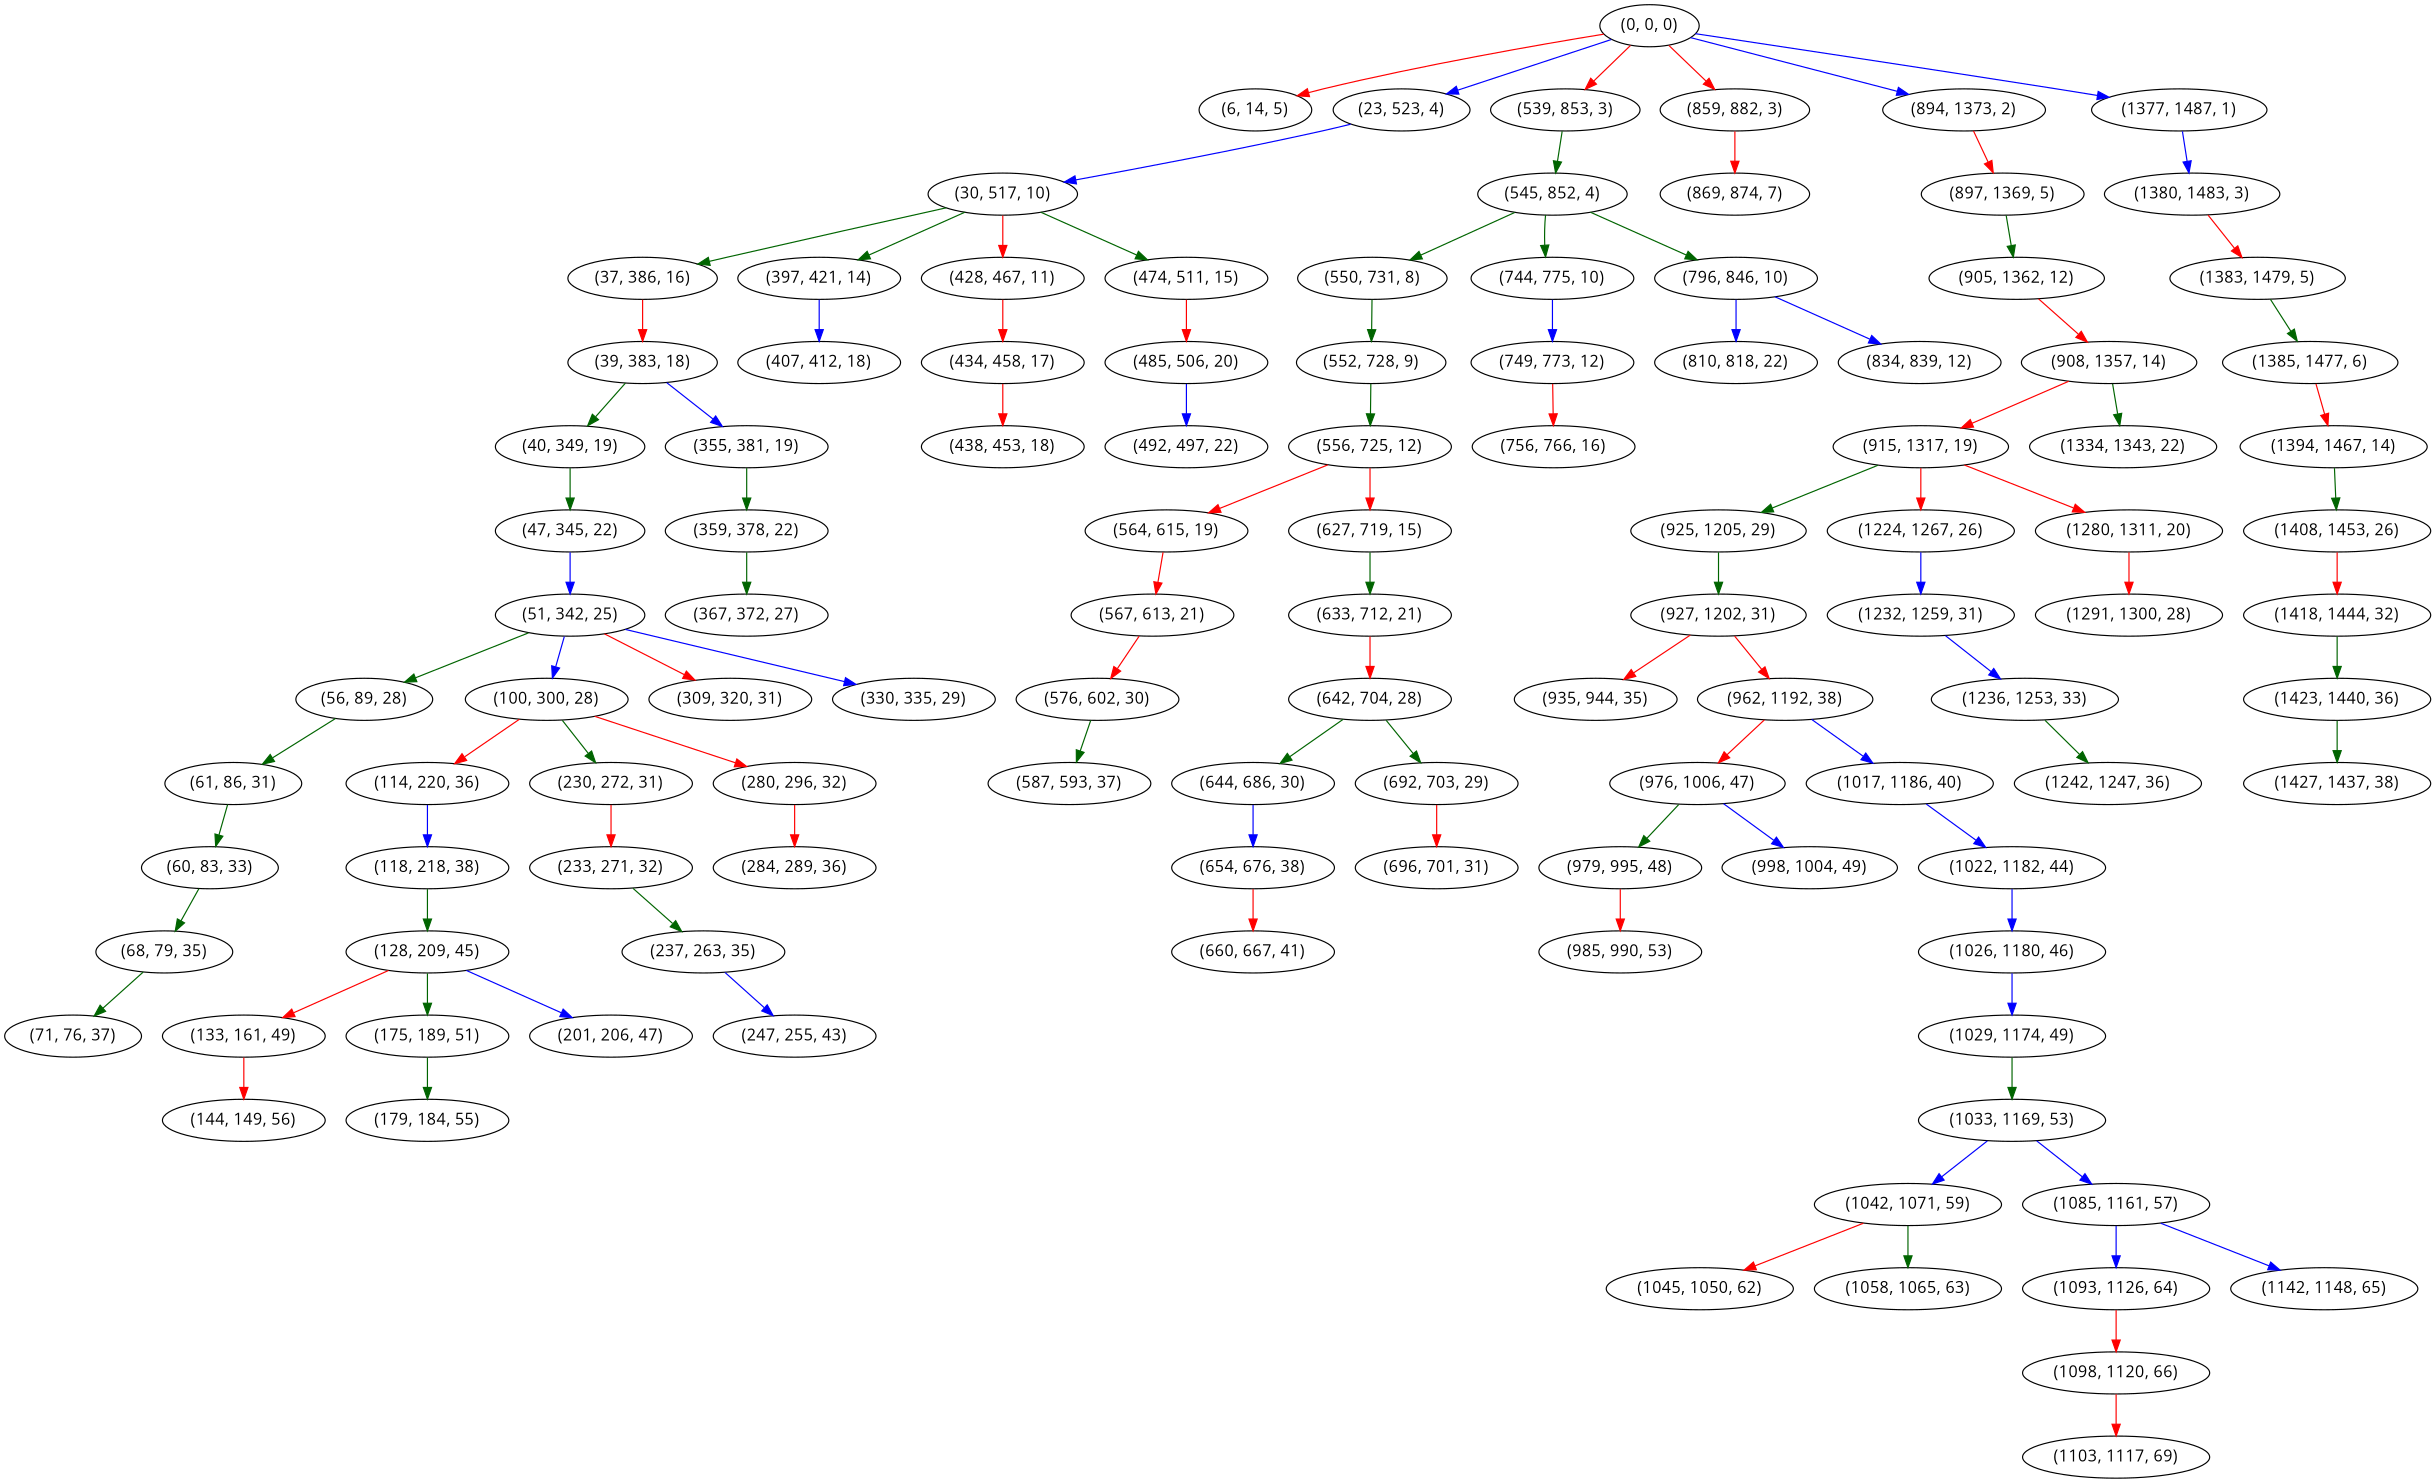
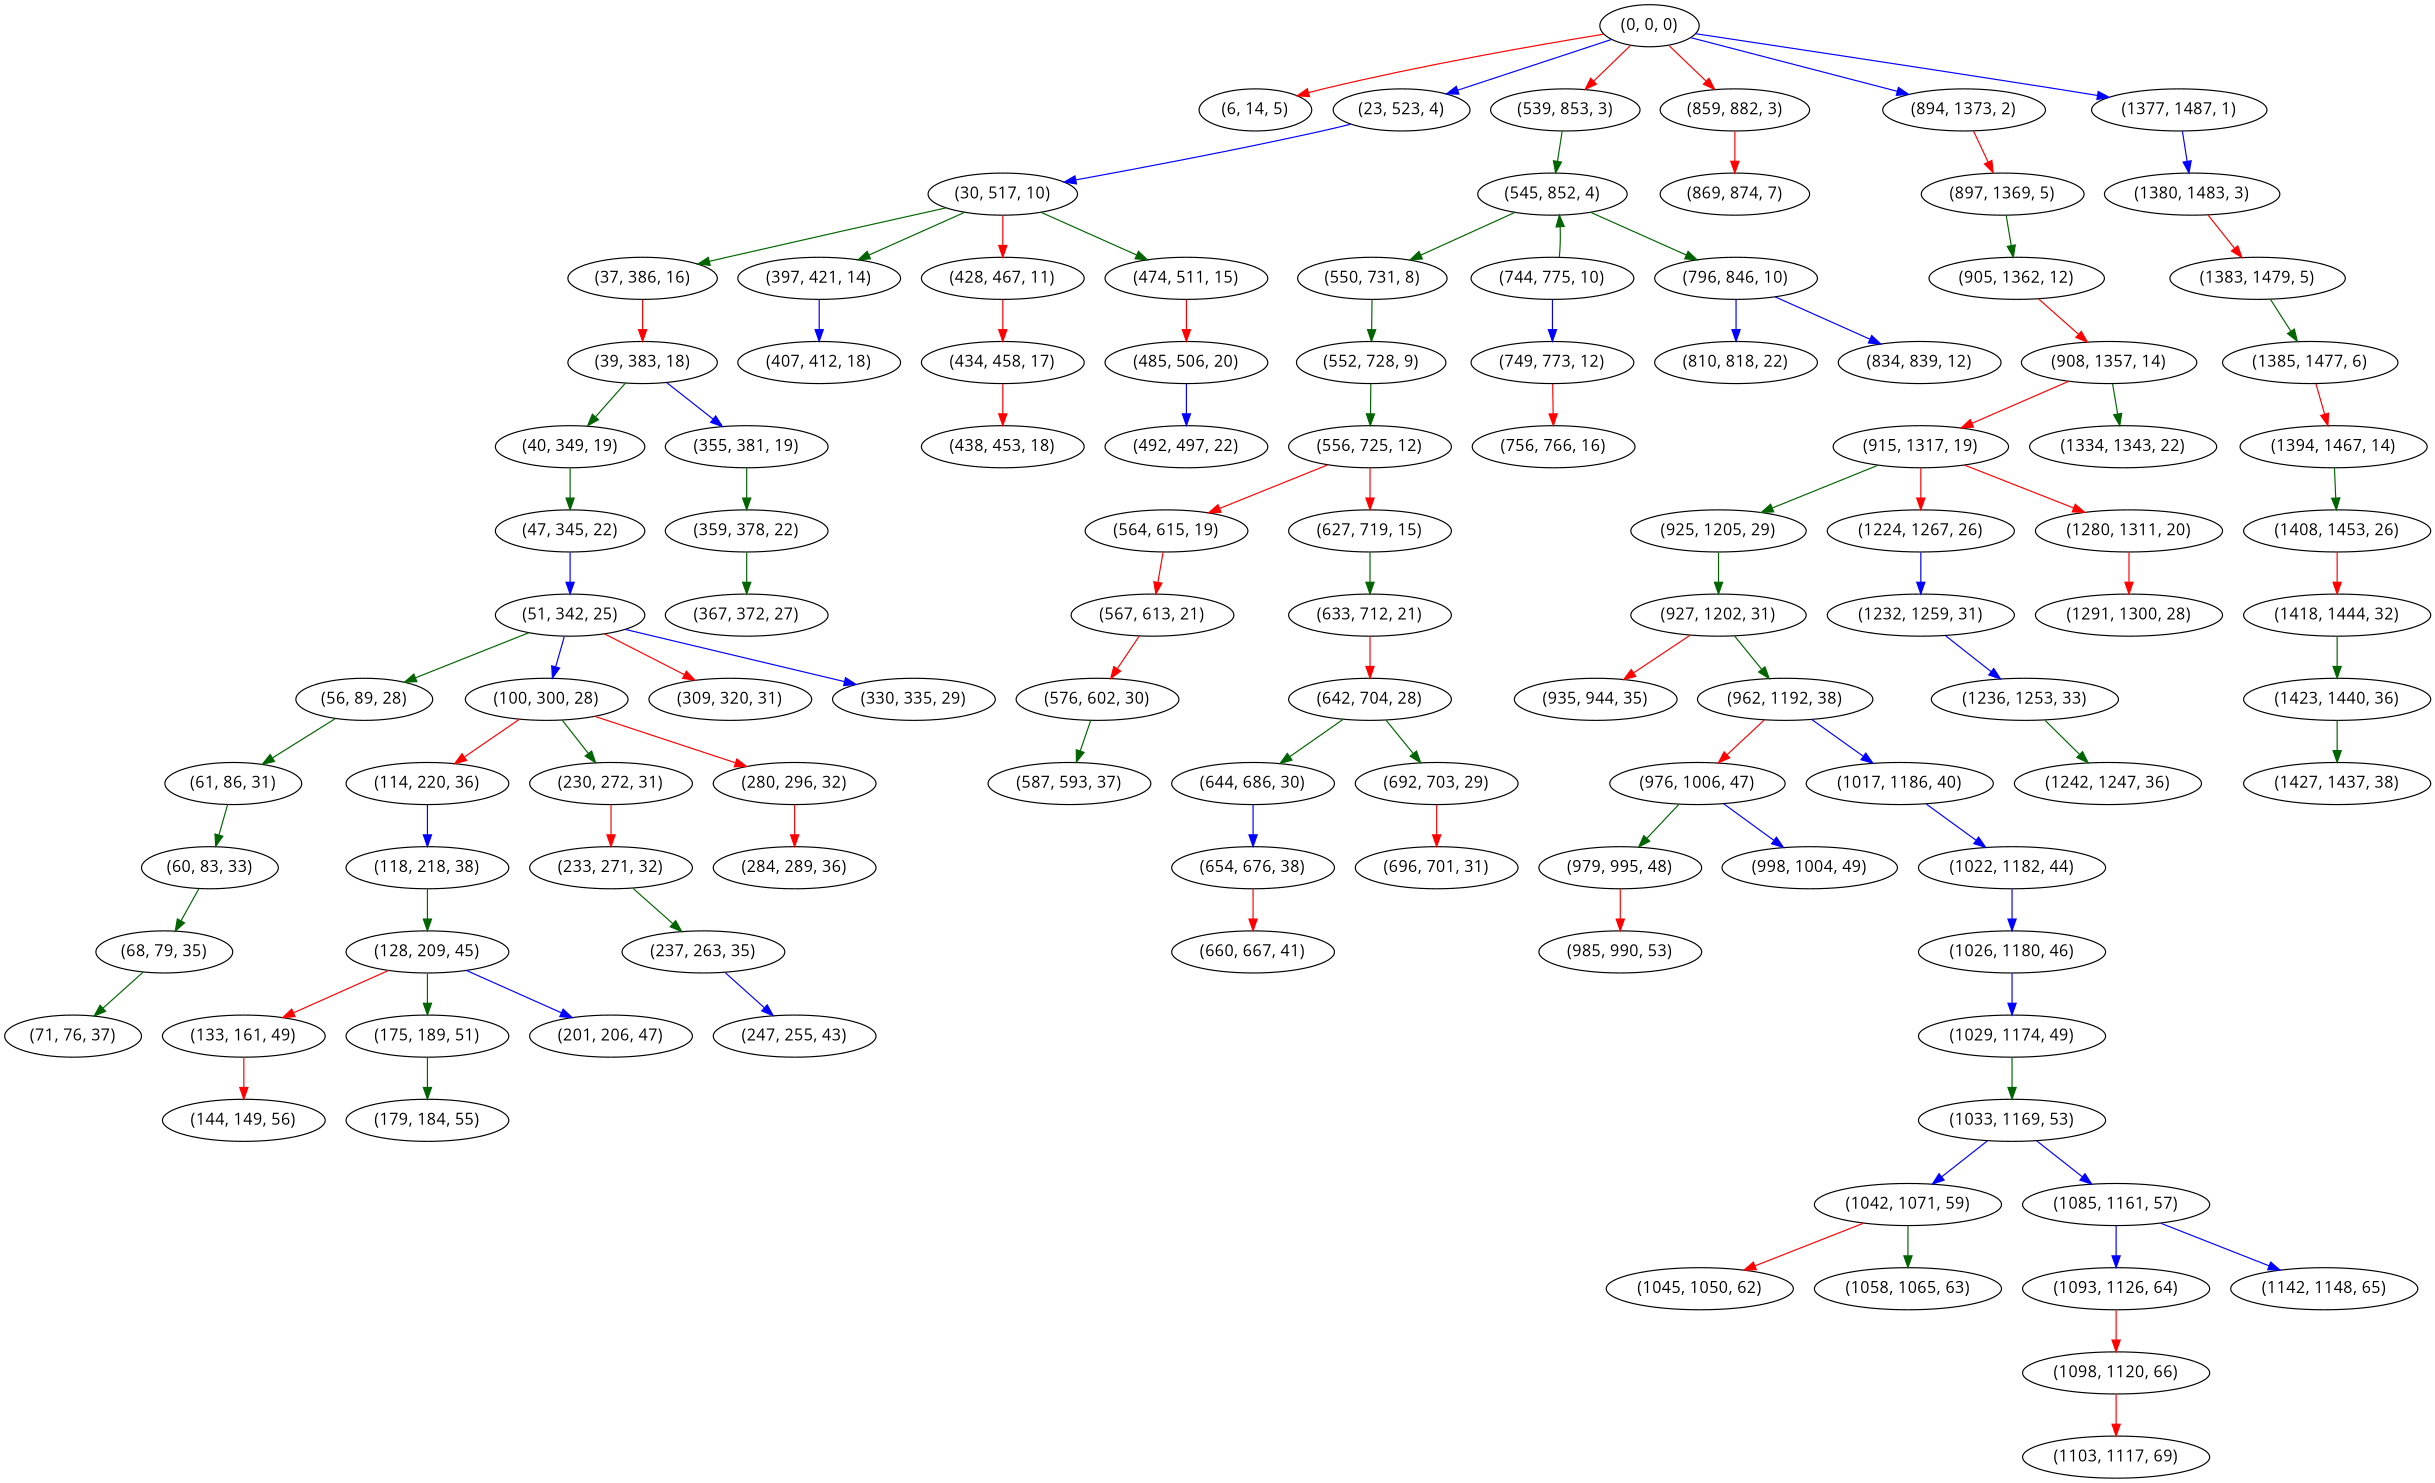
(1545, 230) -> (1560, 242)
(1748, 653) -> (1748, 653)
